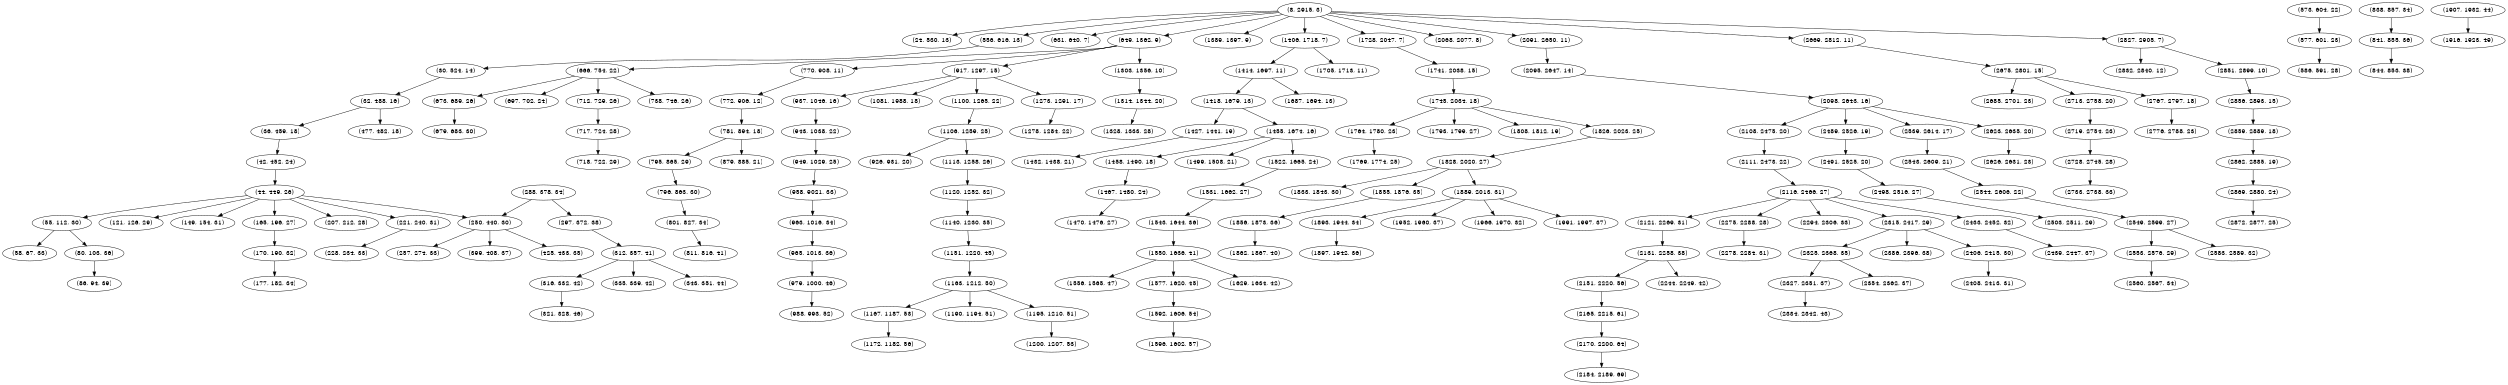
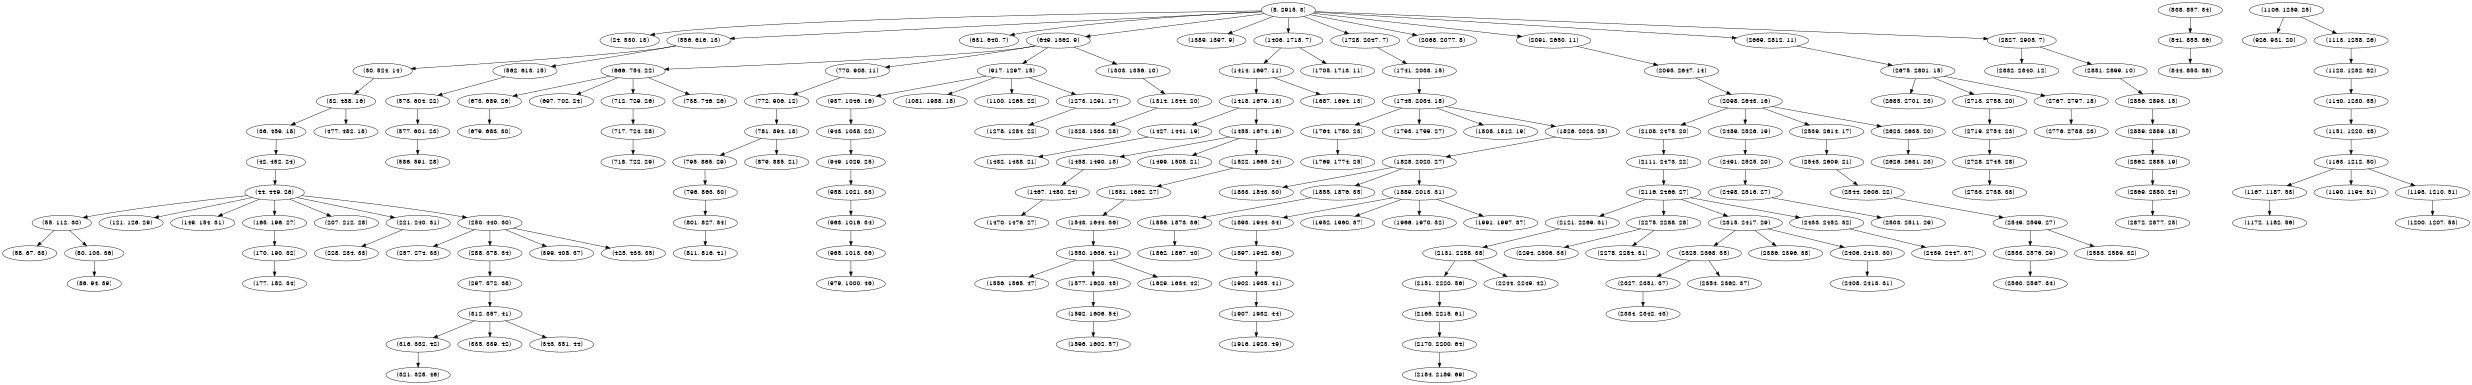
none -> (525, 71)
(972, 115) -> none
(813, 193) -> (851, 193)
(1814, 206) -> (1605, 238)
(519, 207) -> (490, 236)
none -> (1256, 284)
(812, 314) -> none
